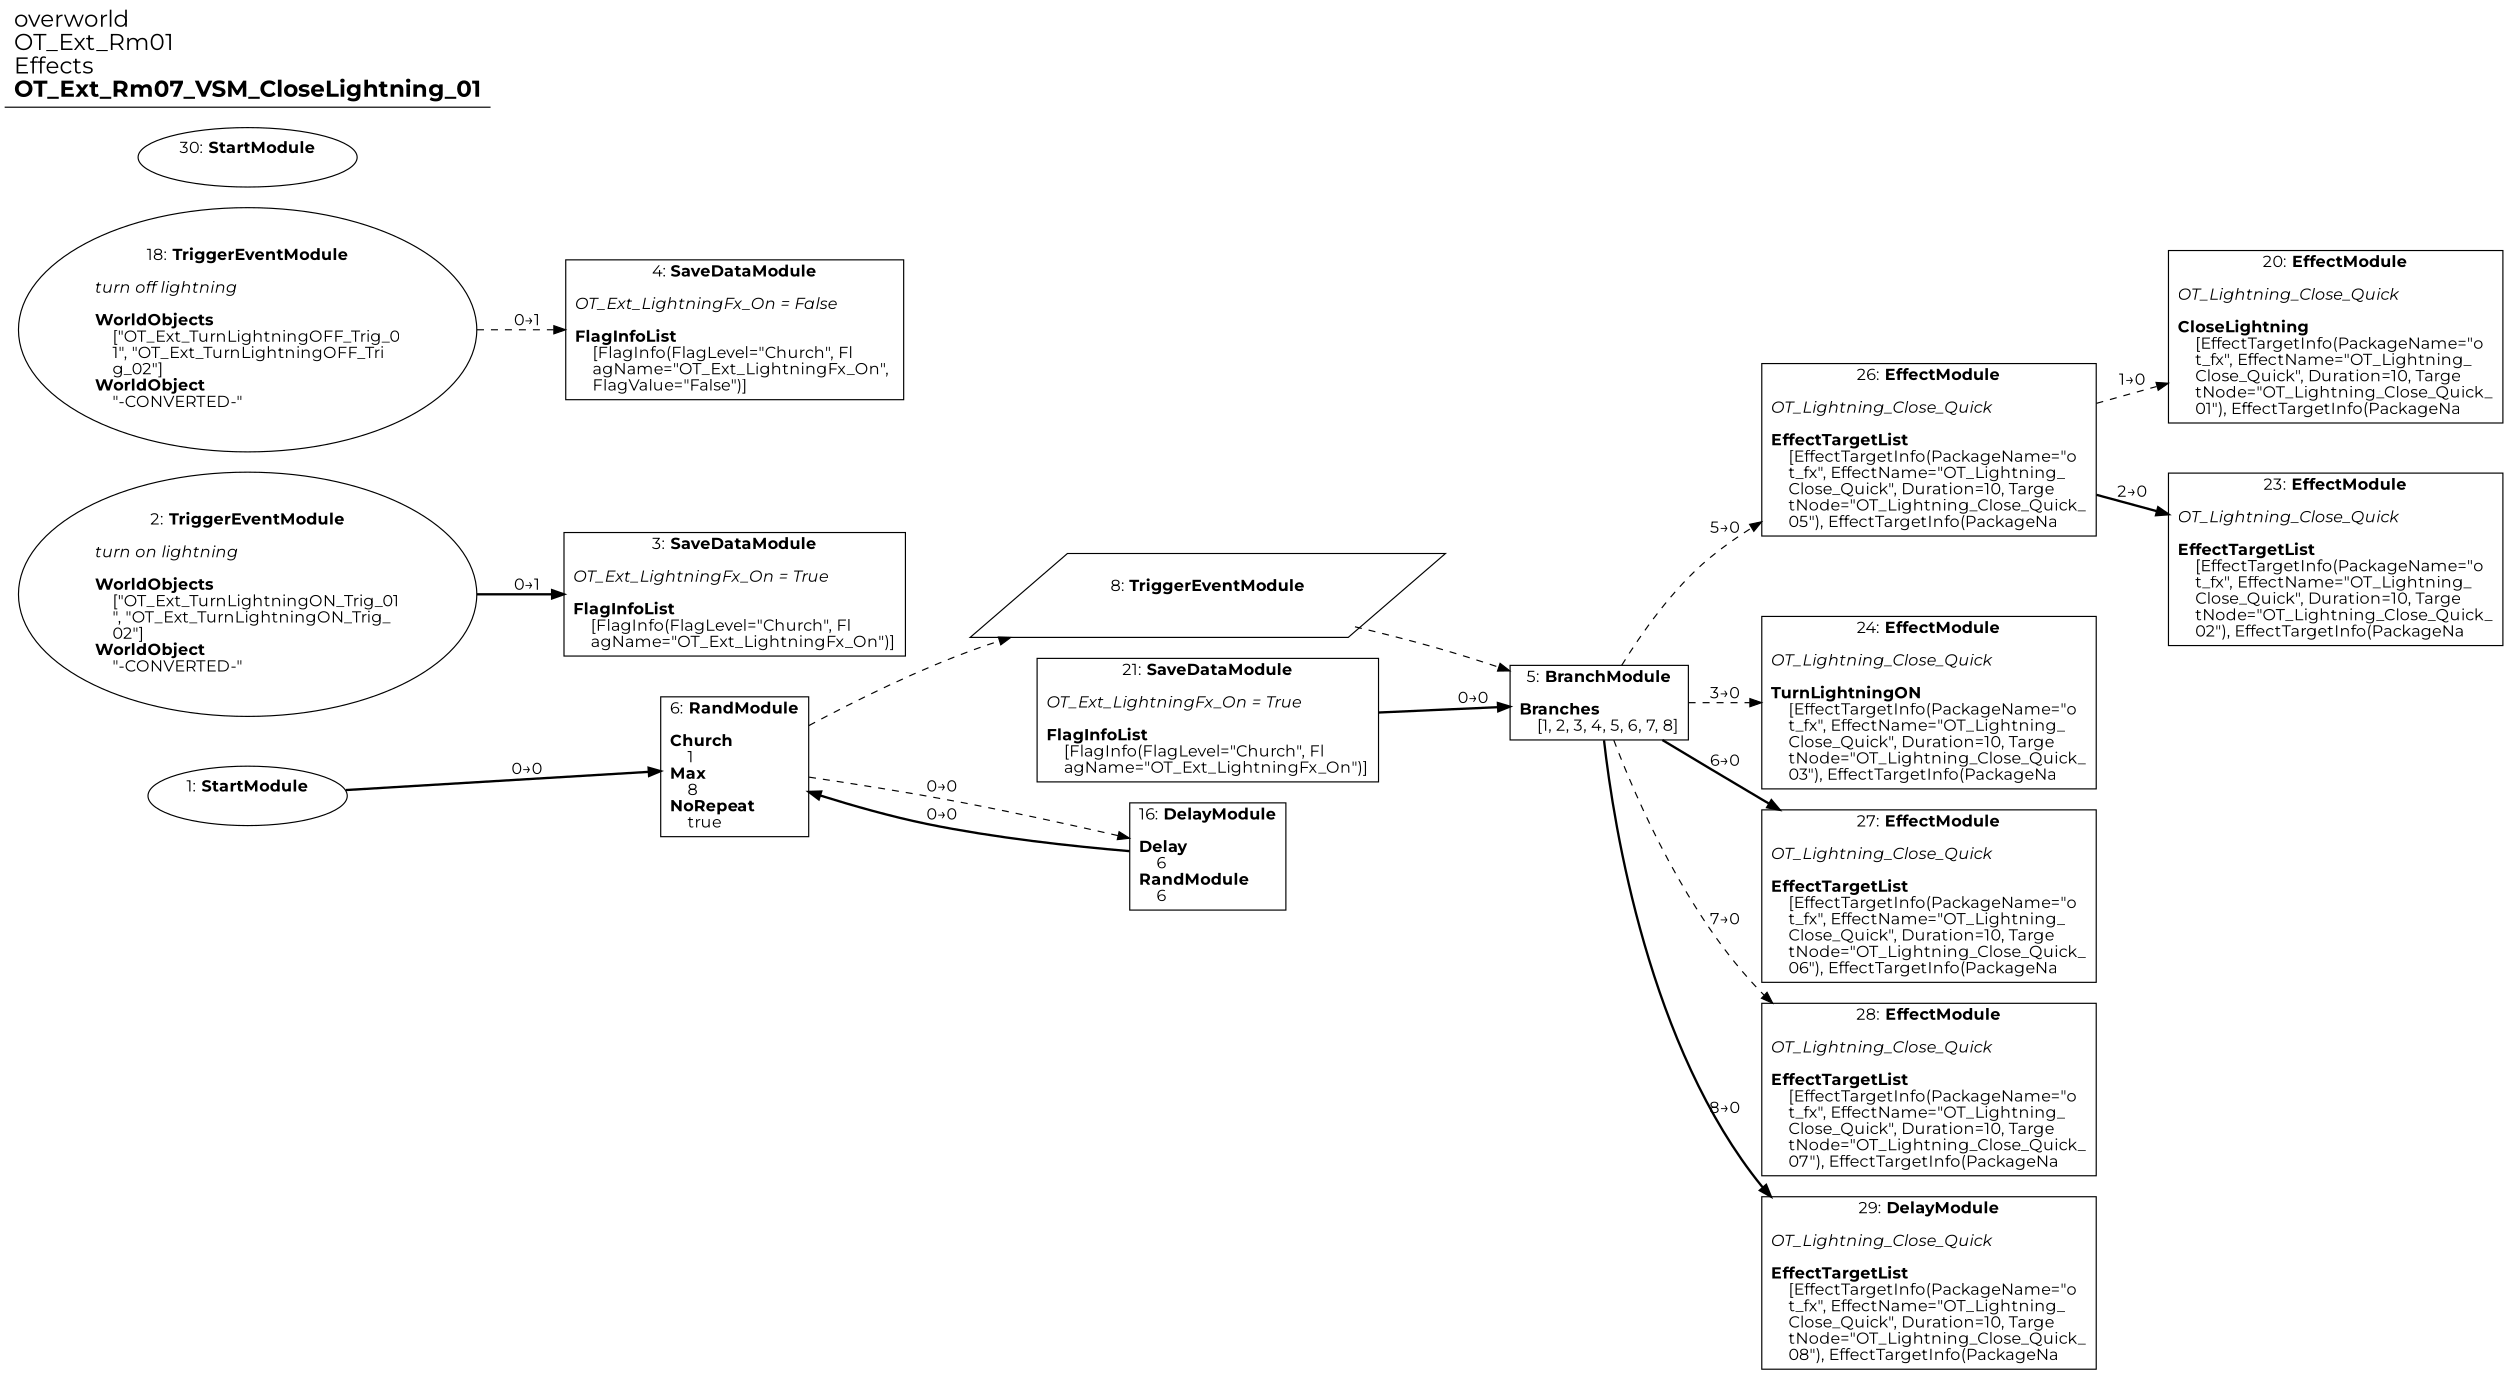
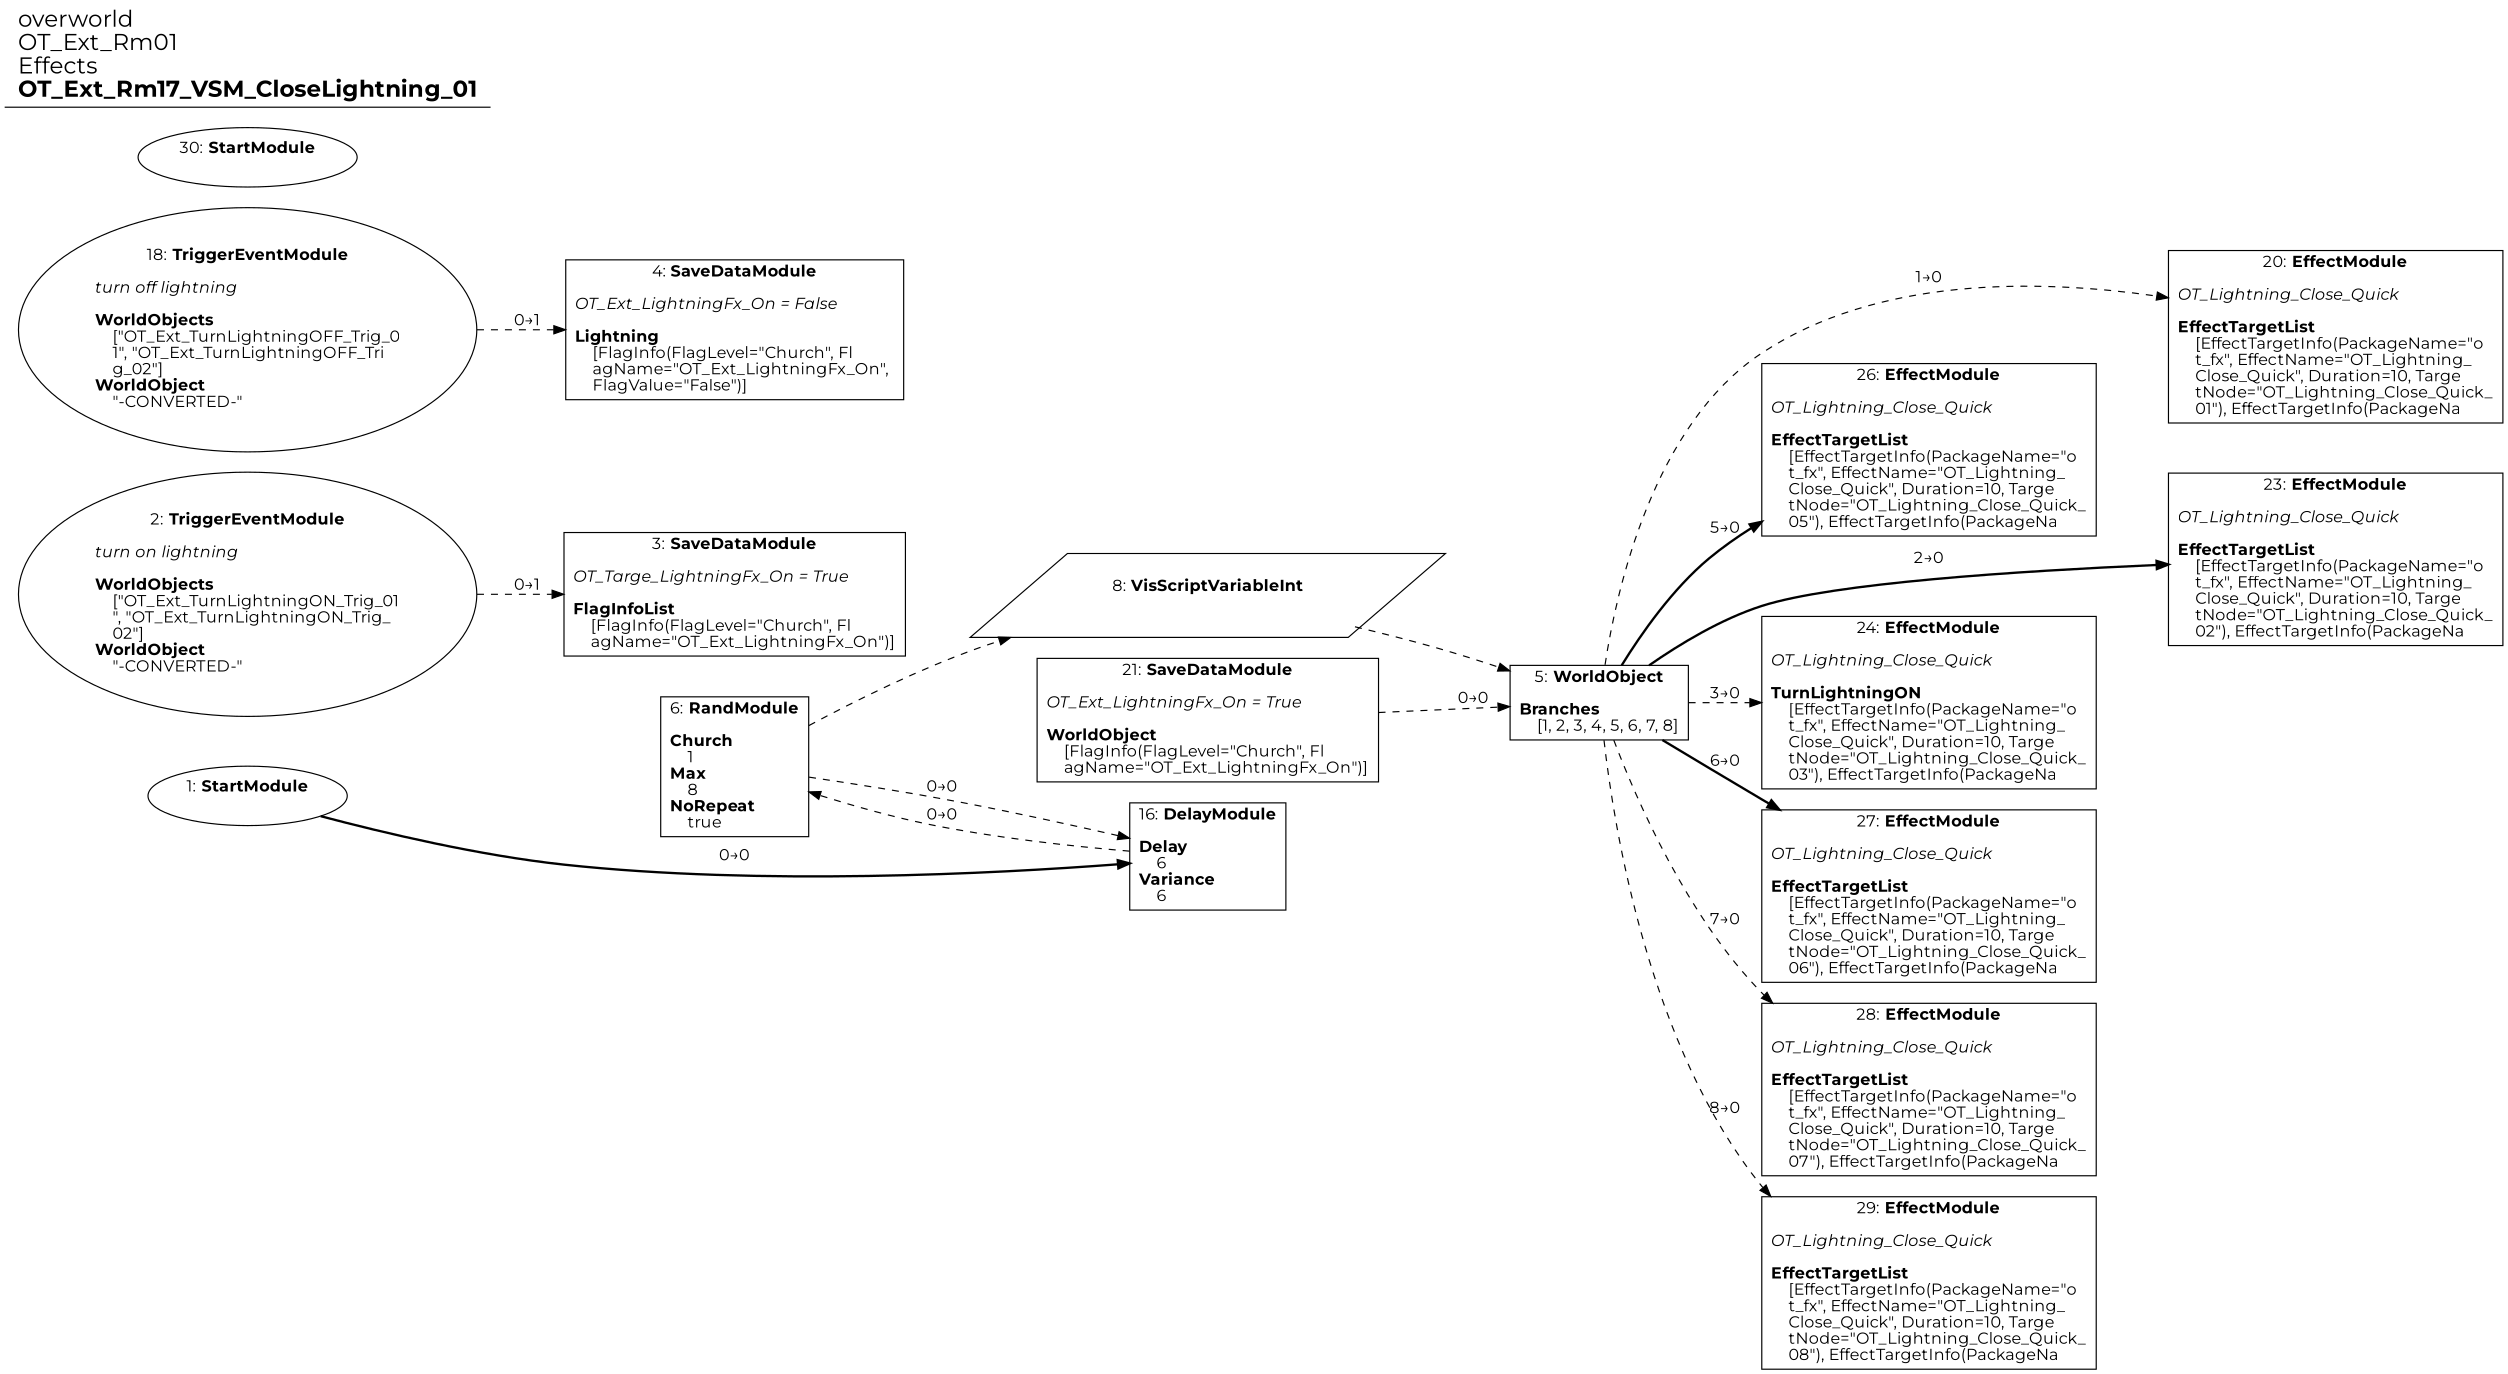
(248, 90) -> (248, 90)
(2244, 327) -> (2247, 327)
(626, 337) -> (618, 337)
(2127, 395) -> (1783, 341)
(2127, 503) -> (1895, 583)
(701, 577) -> (711, 577)
(1217, 586) -> (1217, 586)
(1678, 589) -> (1678, 589)
(514, 594) -> (514, 594)
(1609, 677) -> (1609, 677)
(1438, 710) -> (1438, 710)
(1098, 735) -> (1102, 735)
(497, 781) -> (717, 875)
(973, 832) -> (973, 832)
(1194, 880) -> (1178, 880)
(1654, 975) -> (1654, 975)
(1943, 1208) -> (1943, 1208)
